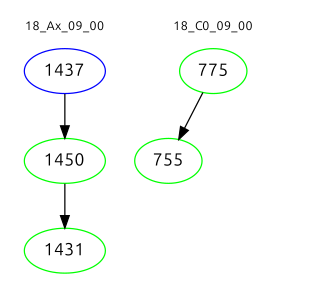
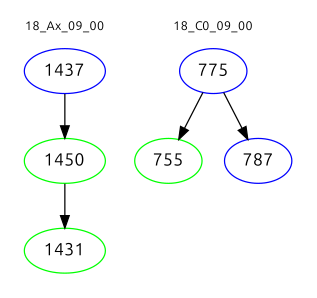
(213, 71) -> (213, 71)
none -> (258, 161)
